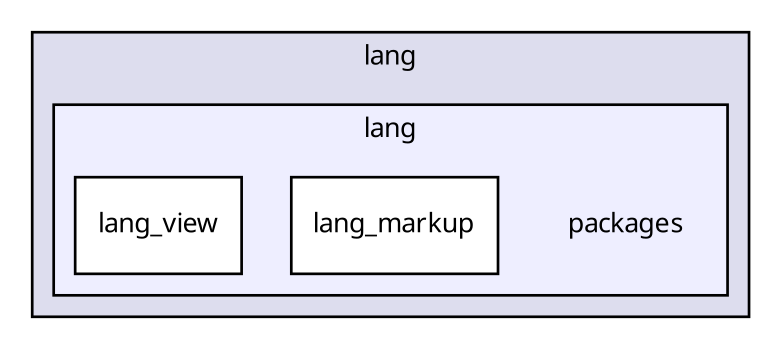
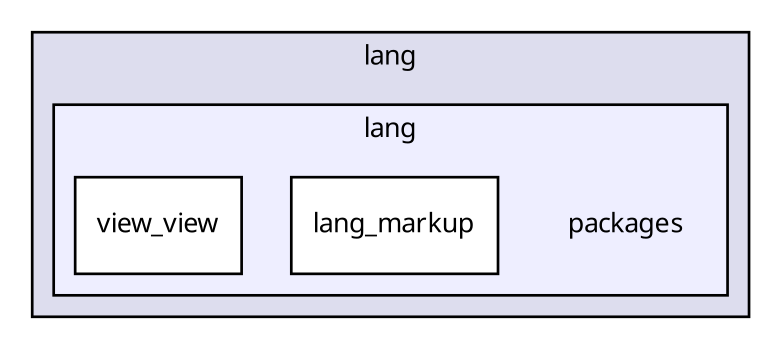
(158, 226) -> (158, 226)
